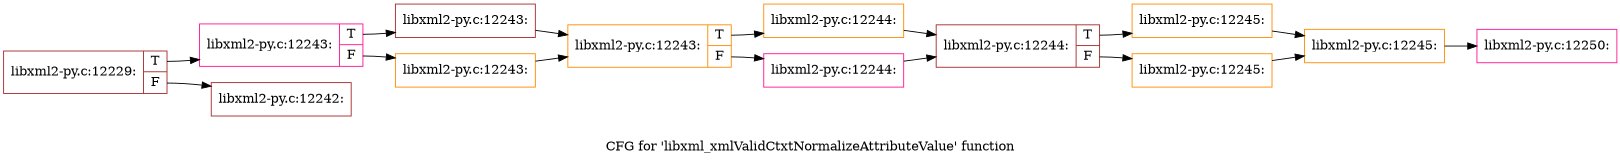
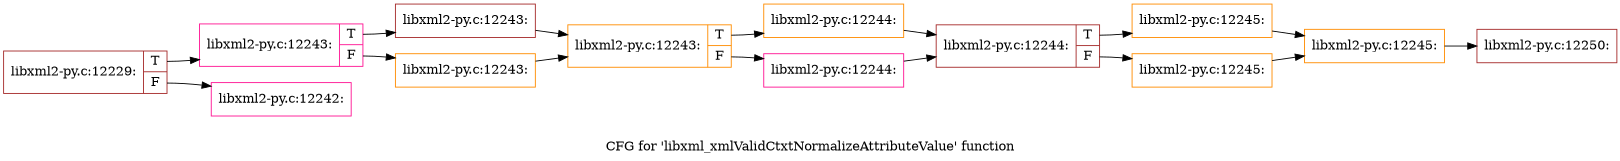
(1547, 46) -> (1547, 46)
(281, 99) -> (281, 99)
